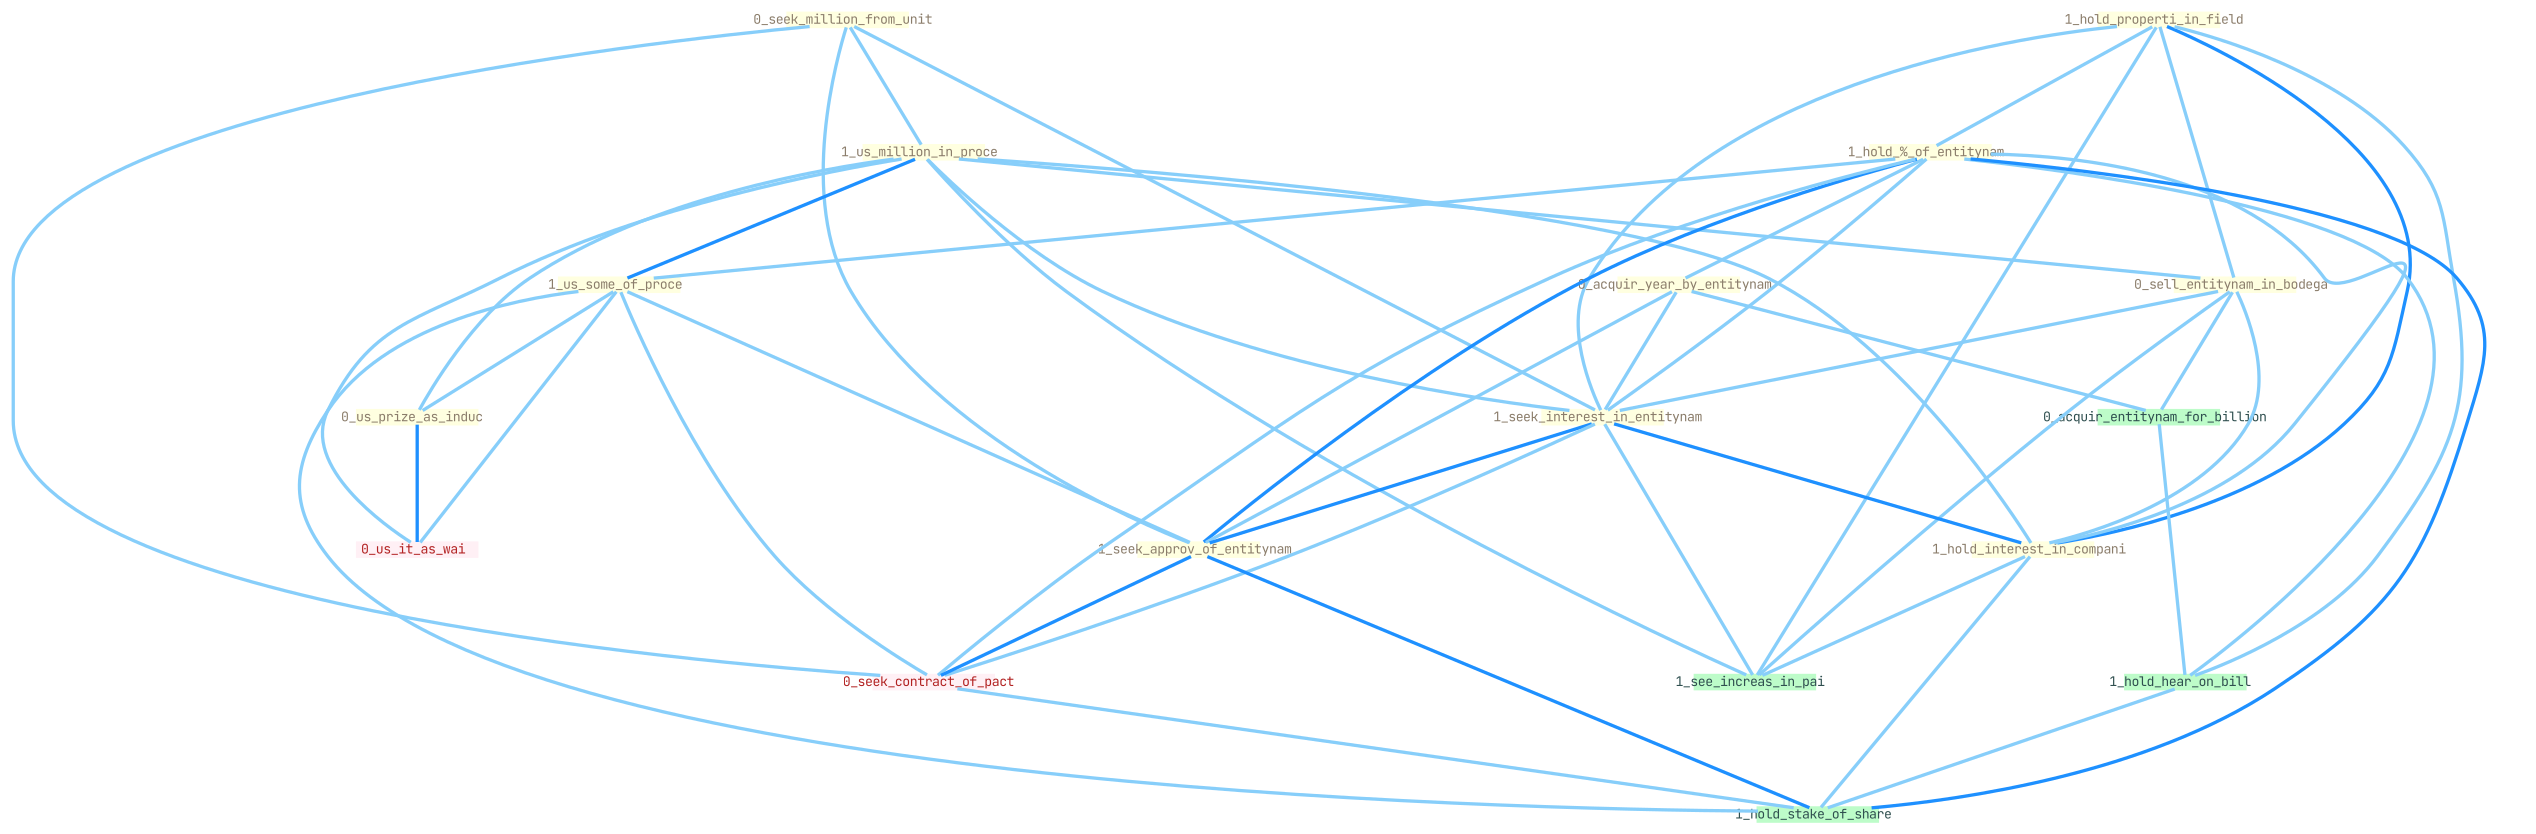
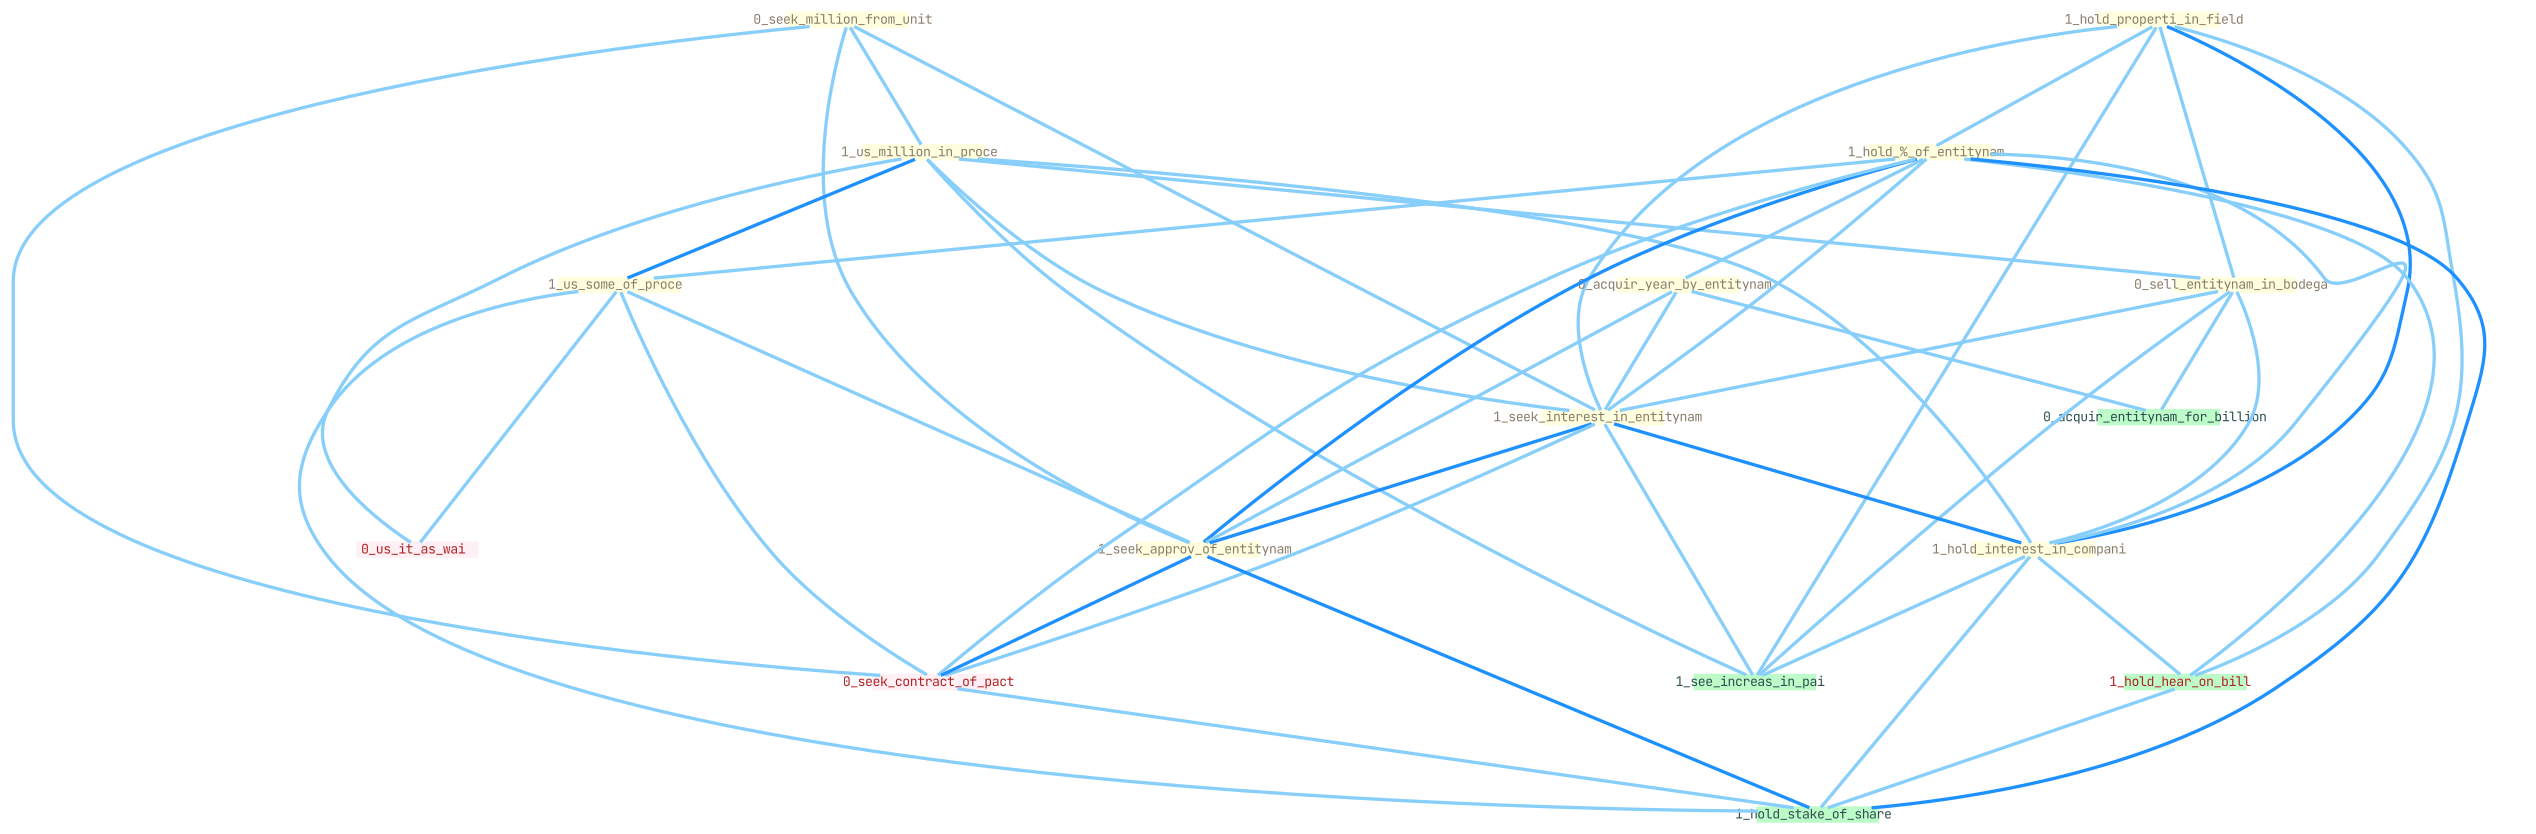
(417, 417) -> none
(2172, 550) -> (2109, 616)
(2185, 682) -> (2185, 682)
